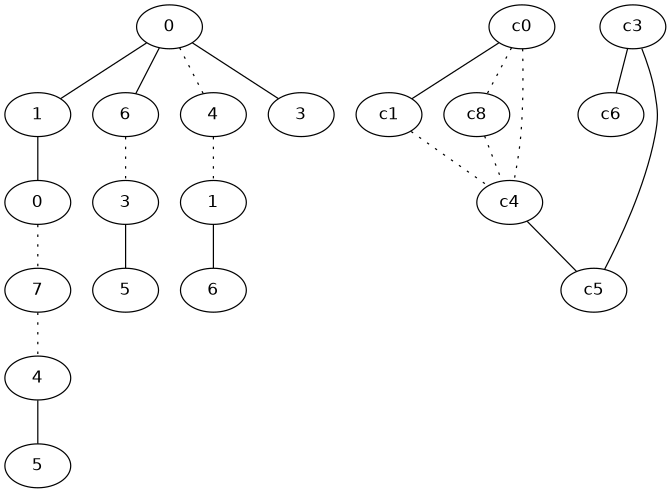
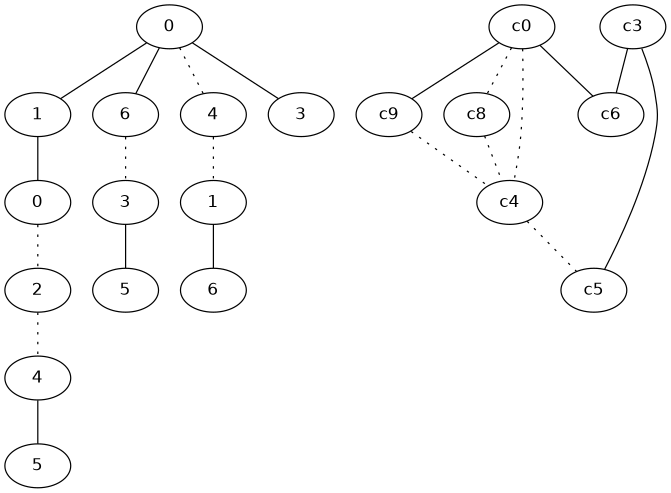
none -> (566, 71)
(389, 115) -> (389, 115)
(552, 246) -> (552, 246)
(38, 290) -> (38, 290)
